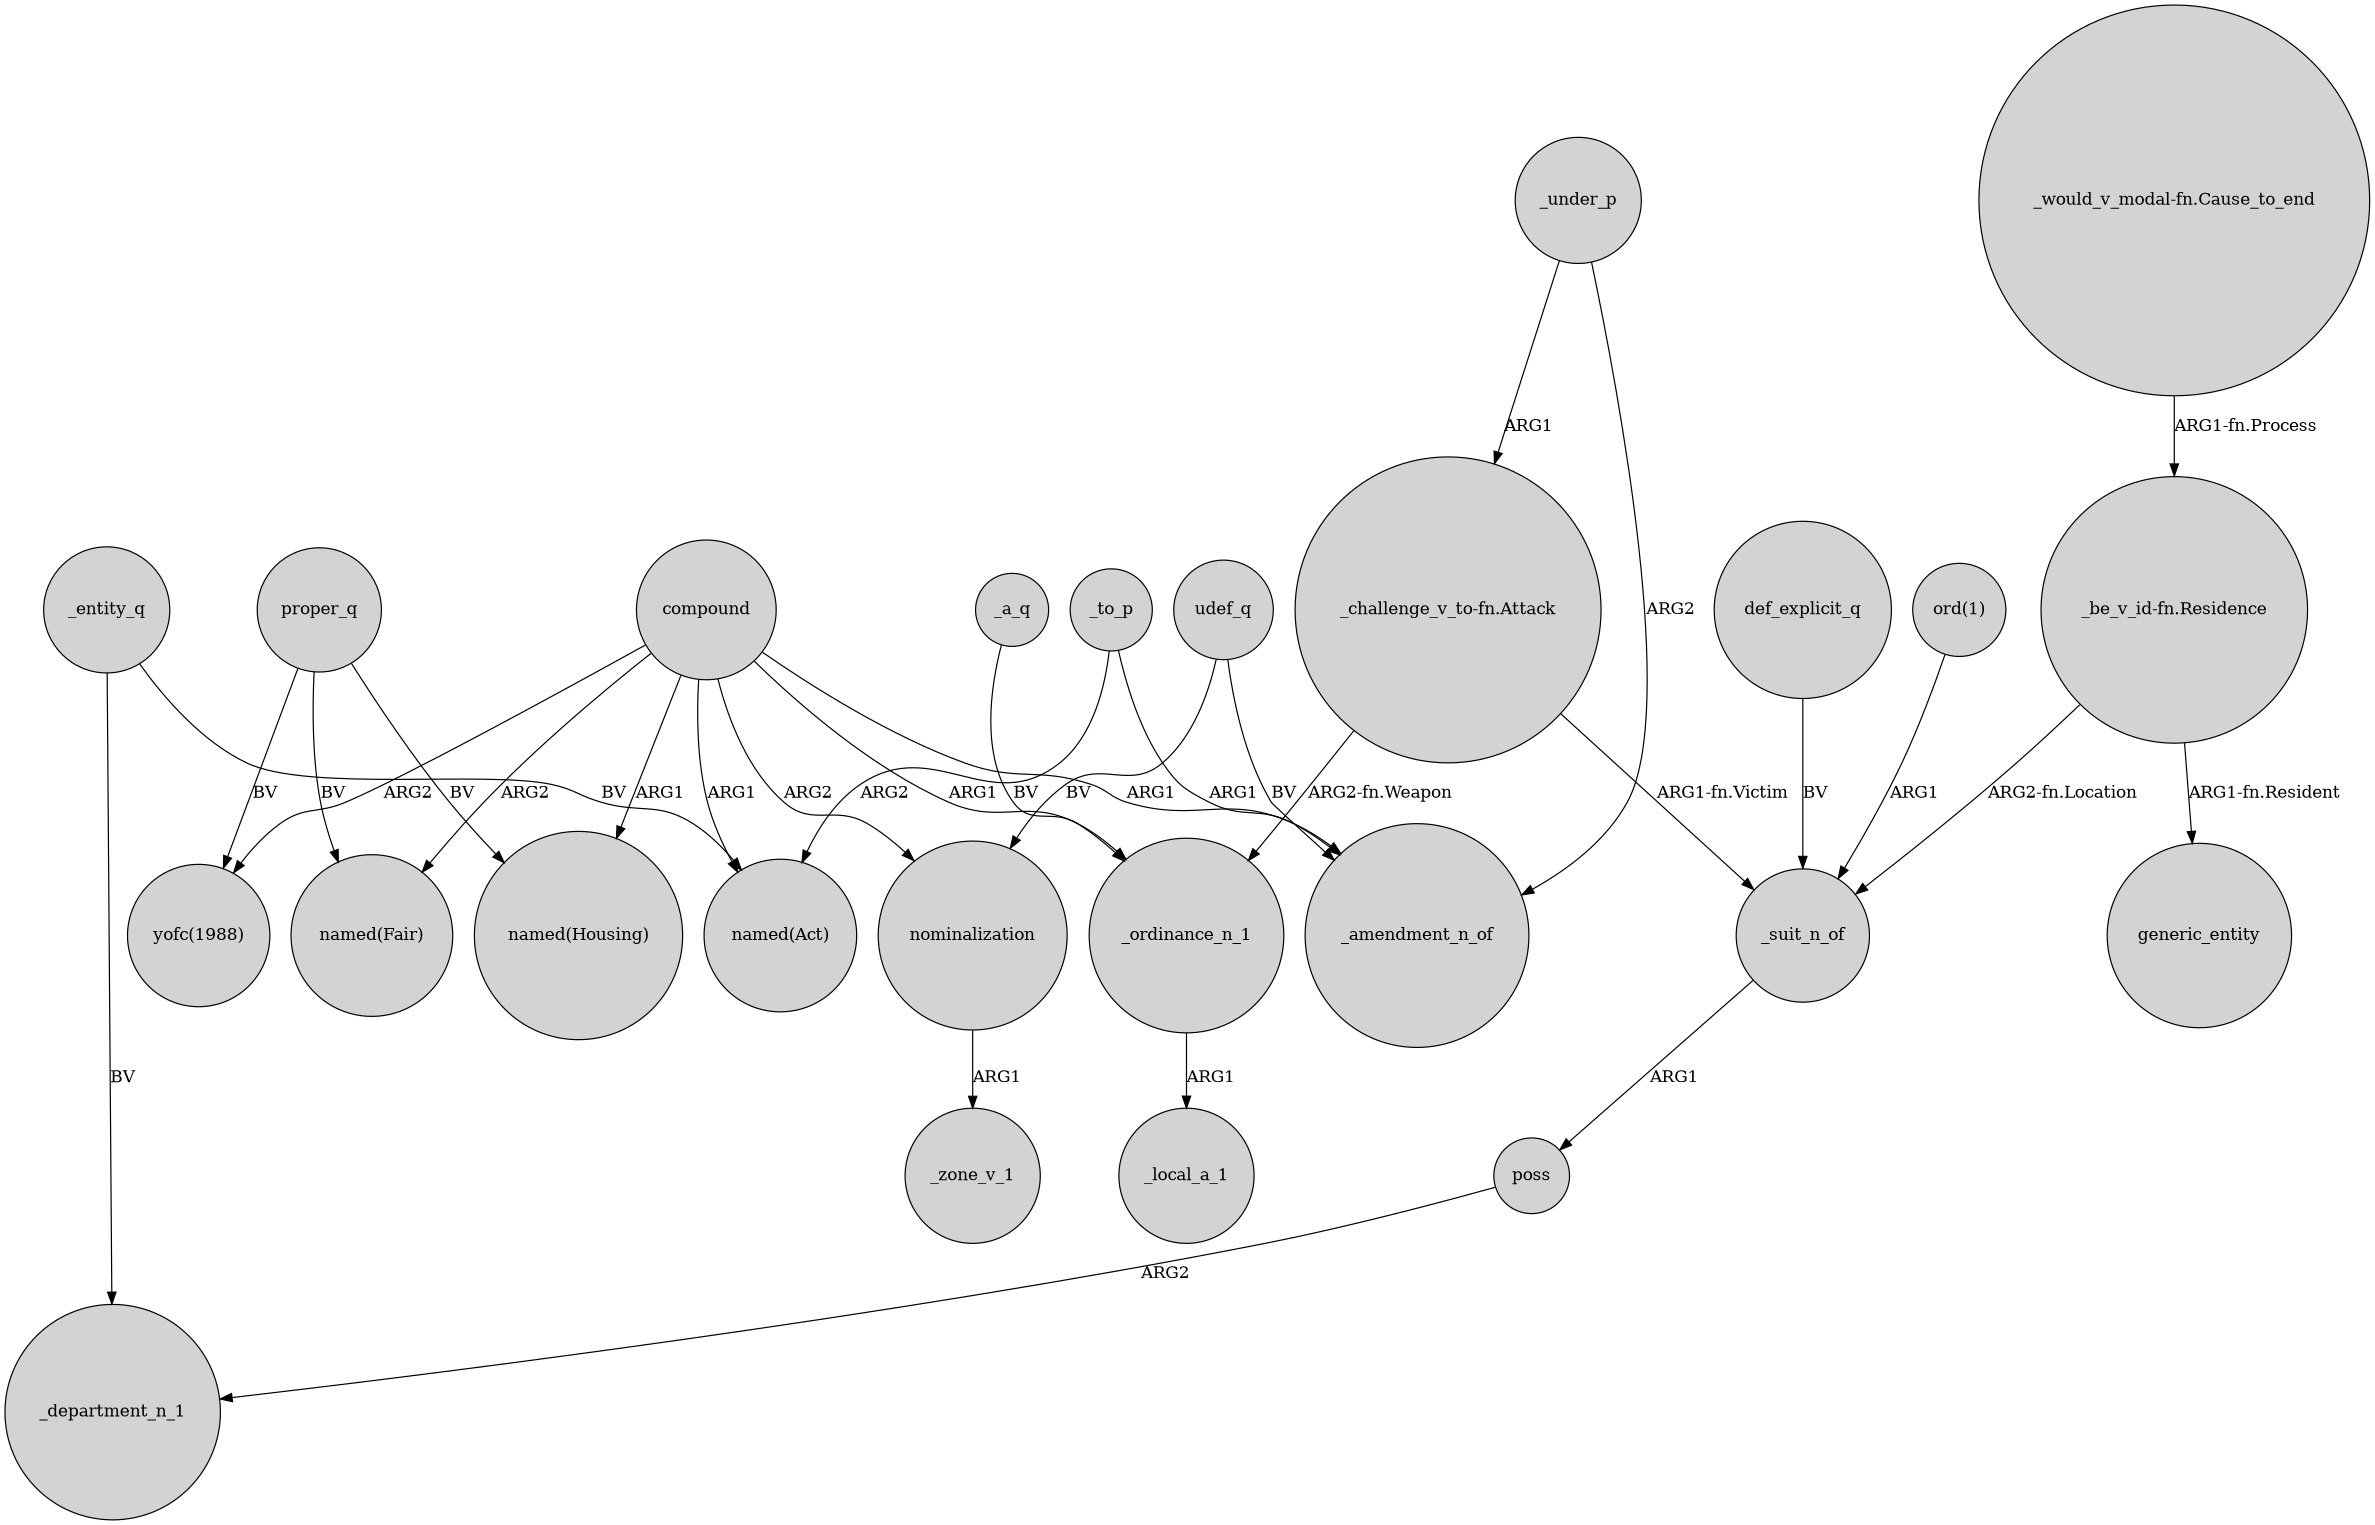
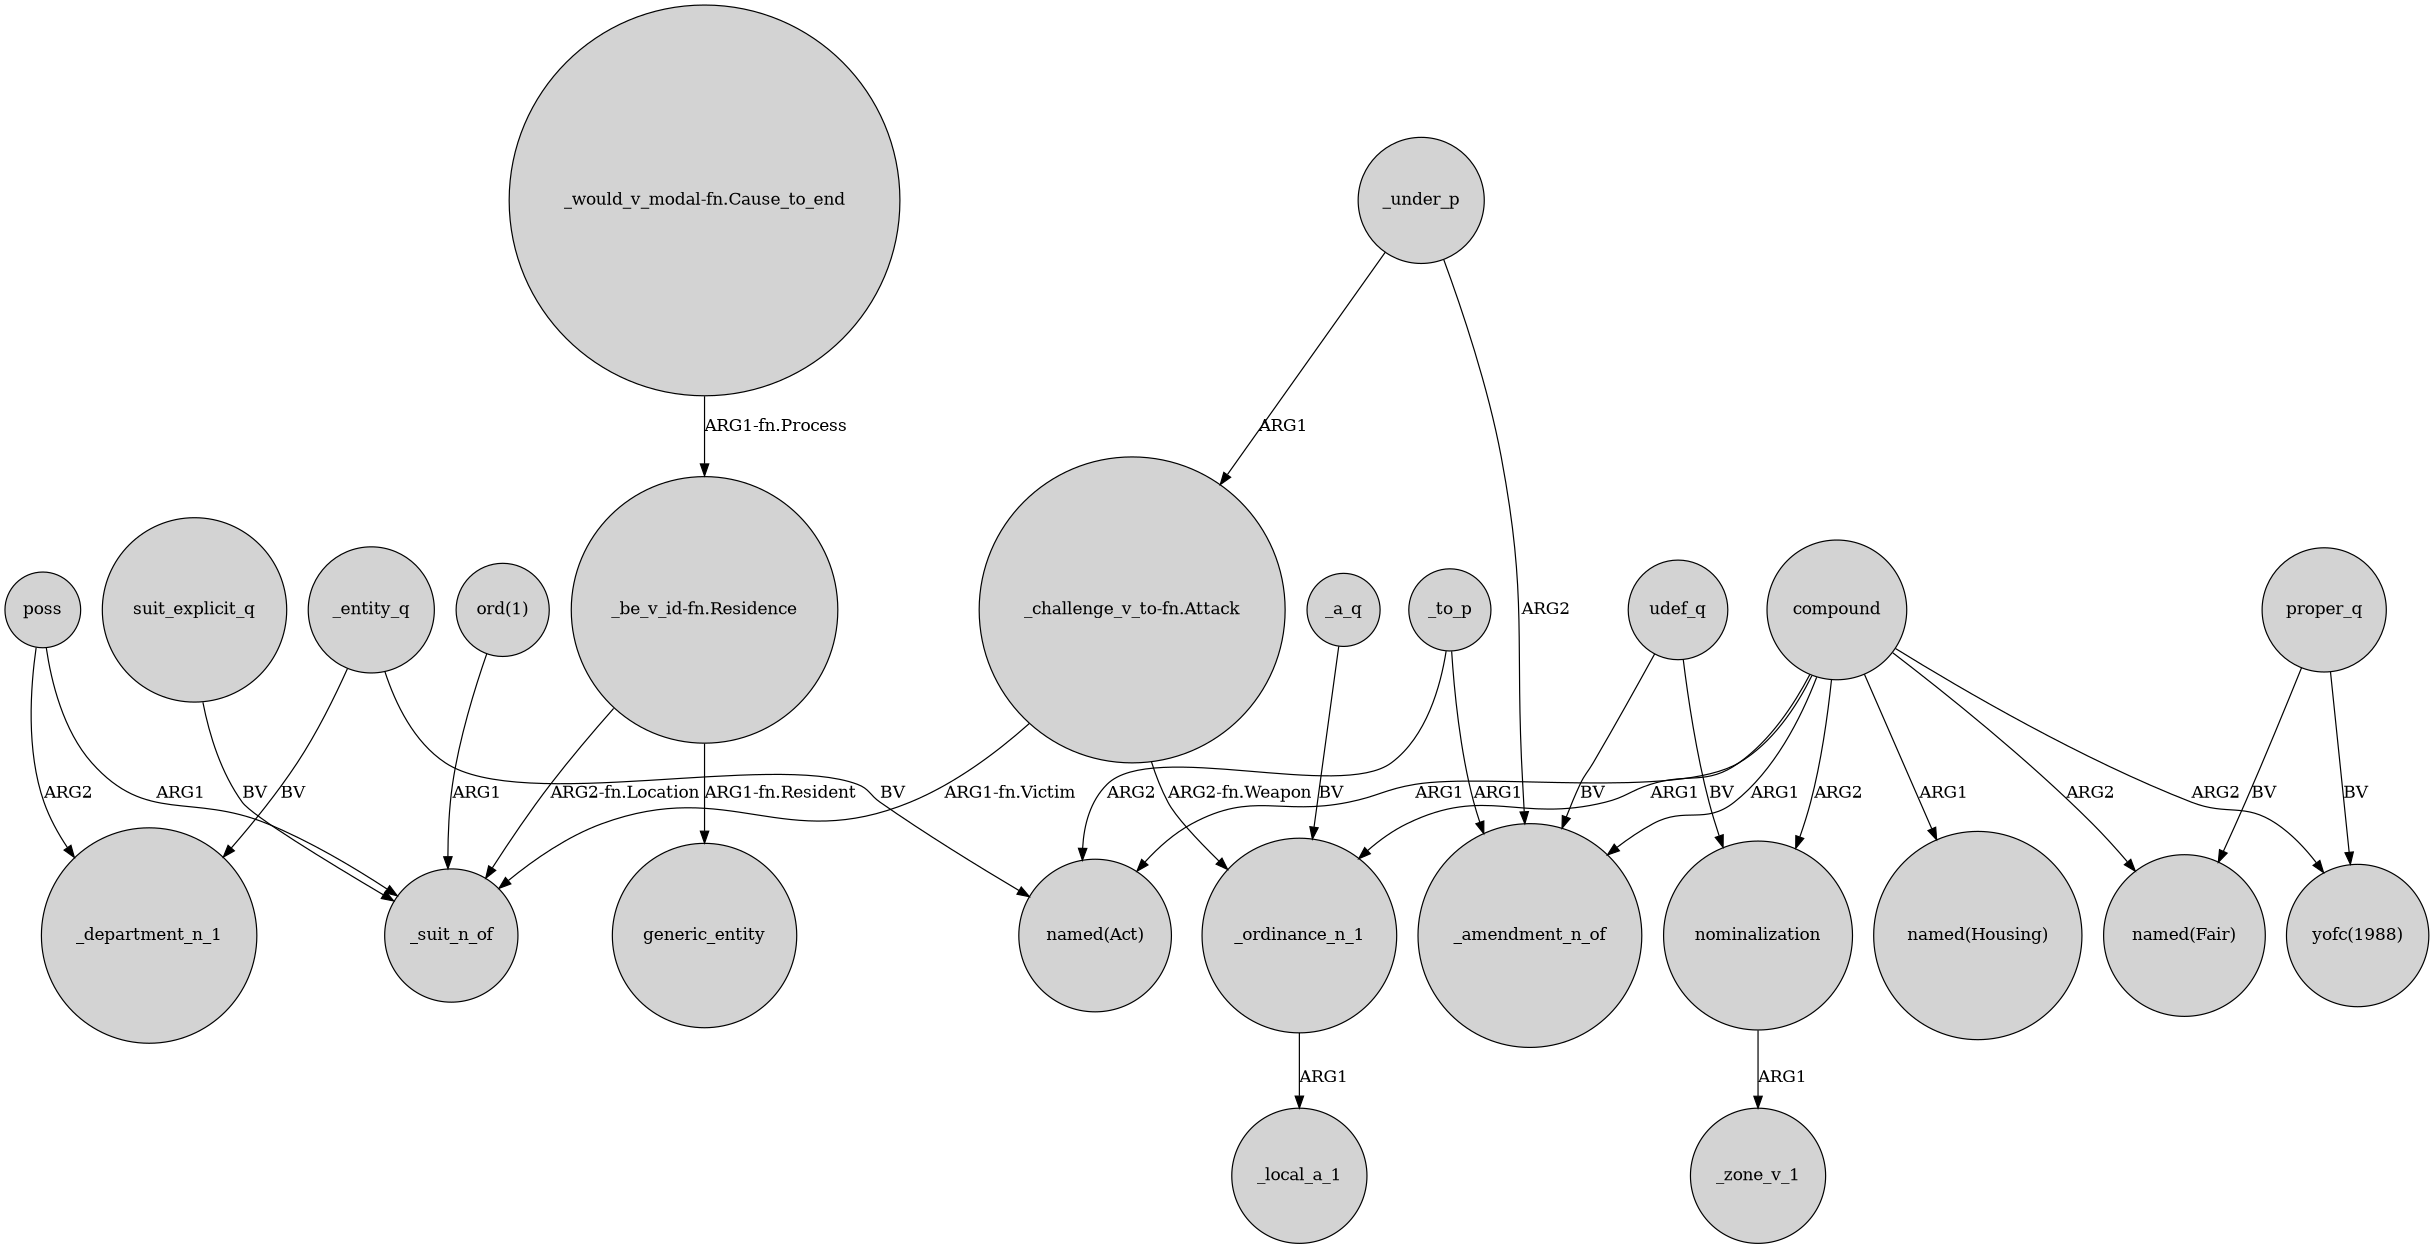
(1803, 610) -> (195, 610)
(415, 758) -> none
(1661, 1061) -> (180, 806)
